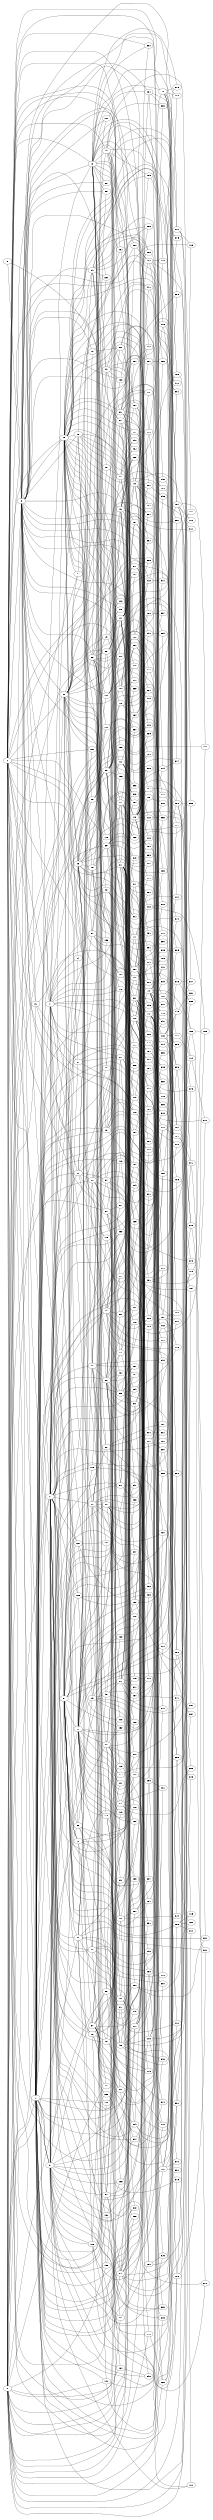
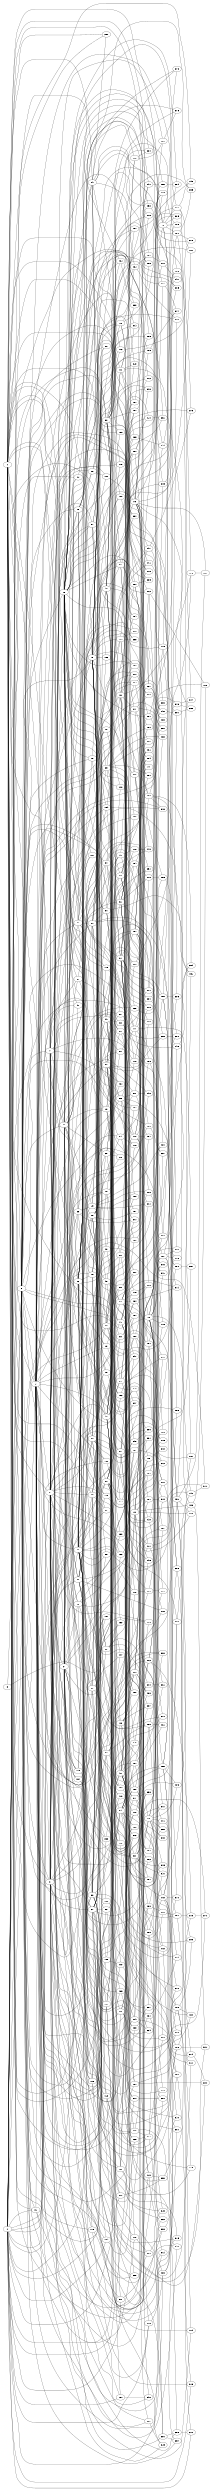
(172, 1245) -> (132, 1039)
none -> (149, 1706)
(158, 2314) -> none
